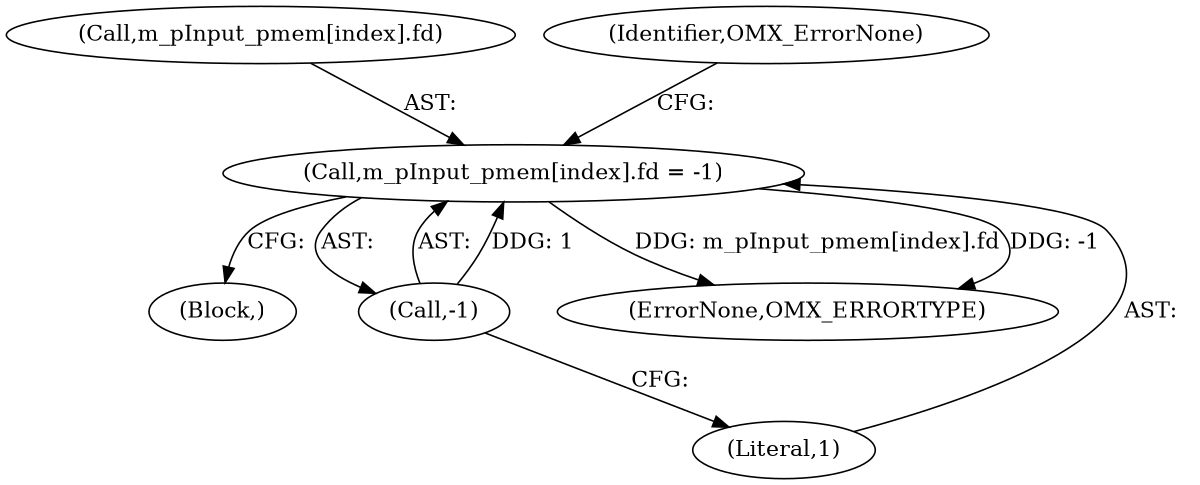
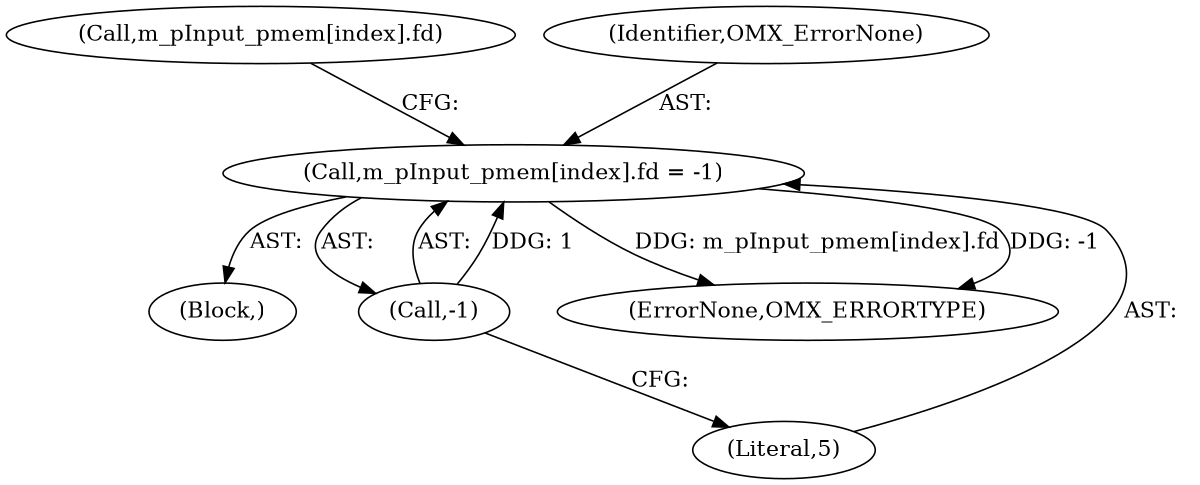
(434, 104) -> (434, 104)
(689, 104) -> (689, 104)
(280, 243) -> (280, 243)
(784, 450) -> (784, 450)
